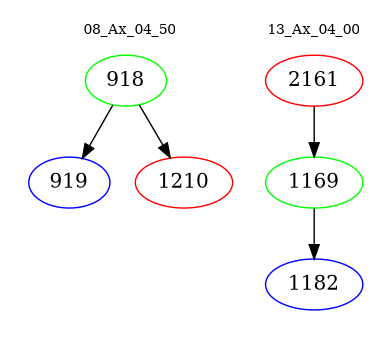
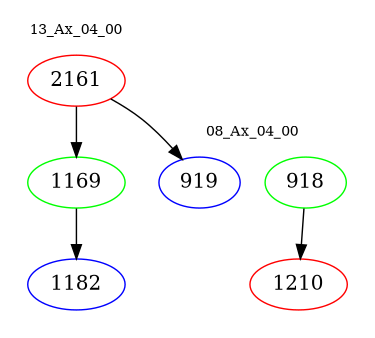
(130, 30) -> (253, 132)
(101, 125) -> (156, 132)
